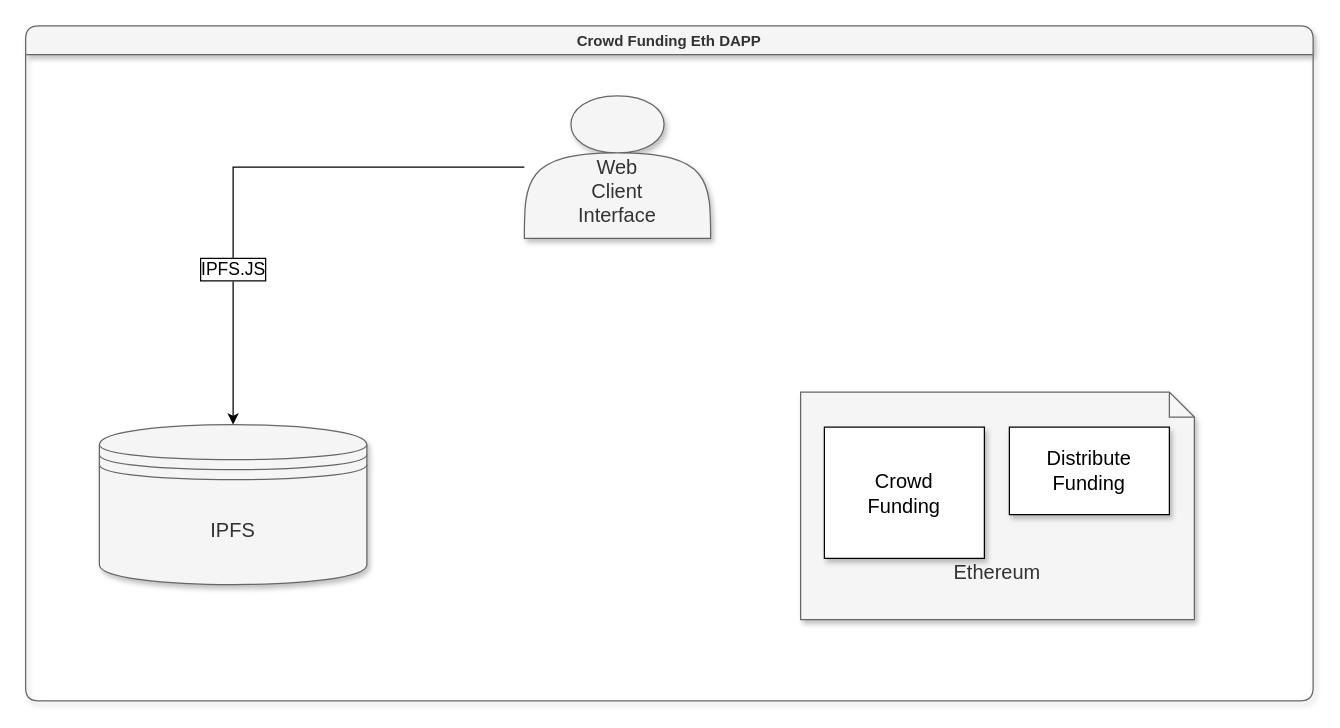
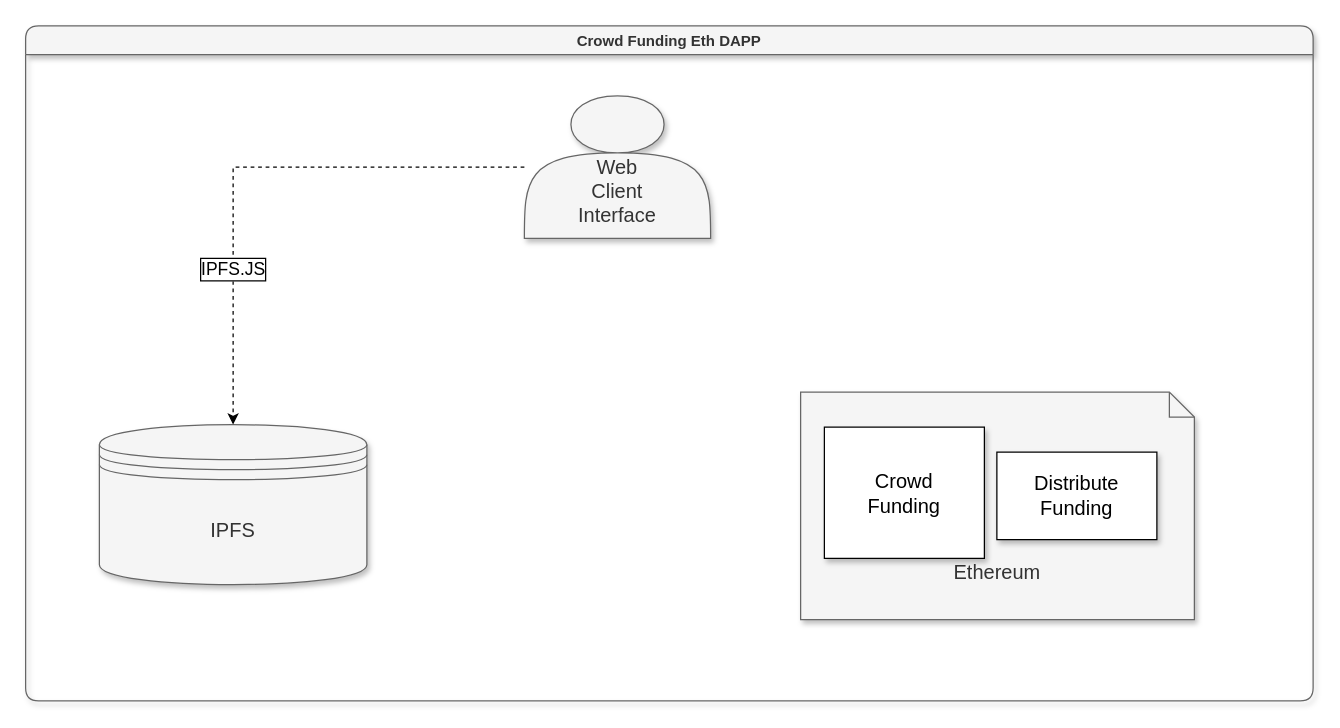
(332, 167) -> (332, 167)
(1089, 471) -> (1077, 496)
